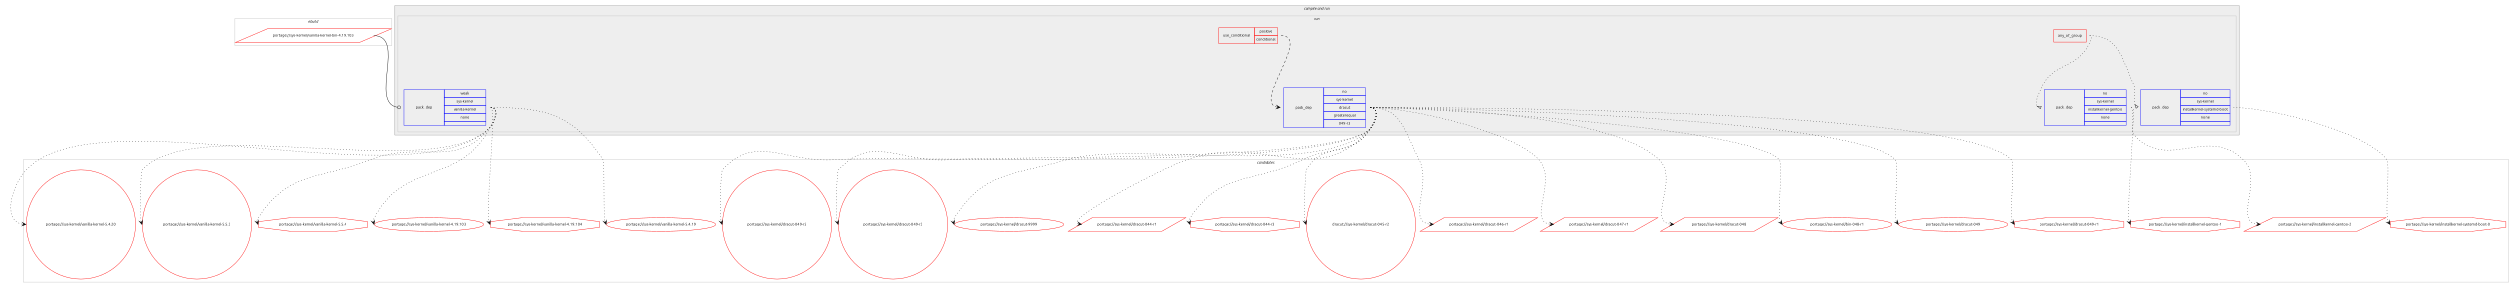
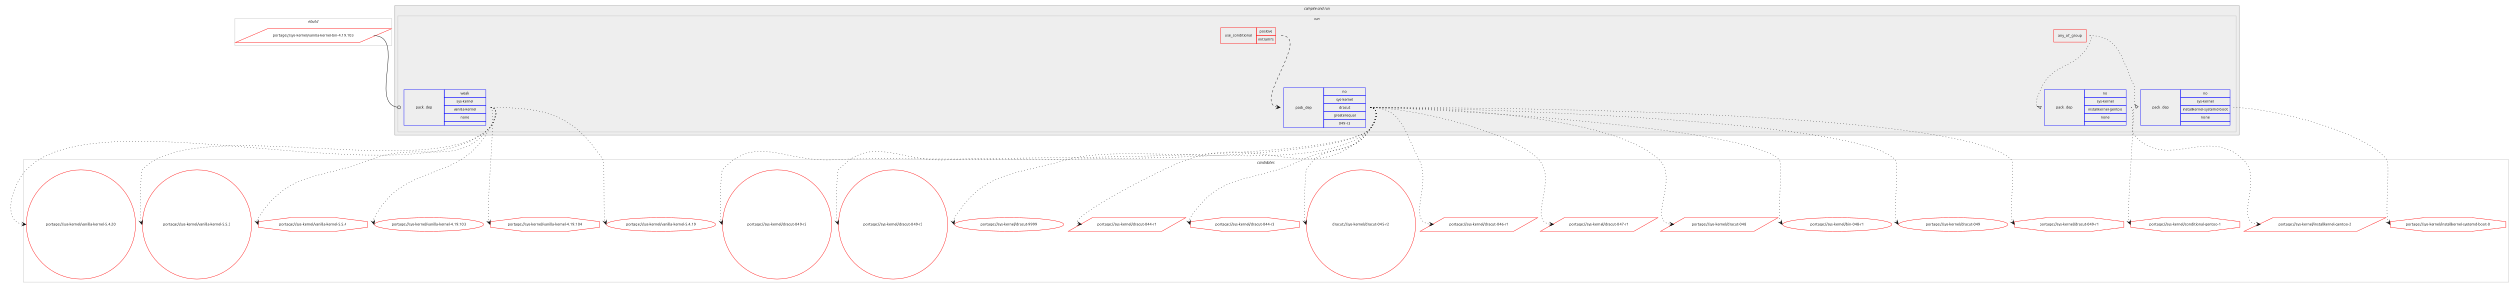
(1266, 39) -> (1266, 39)
(2185, 224) -> (2185, 224)
